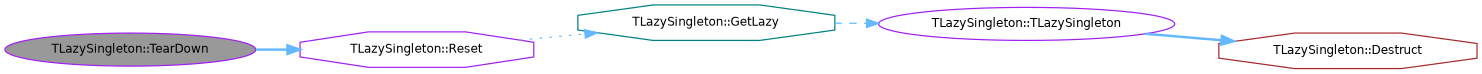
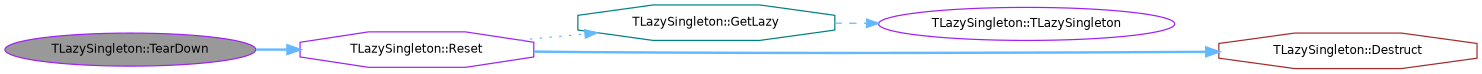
(1183, 37) -> (870, 53)
